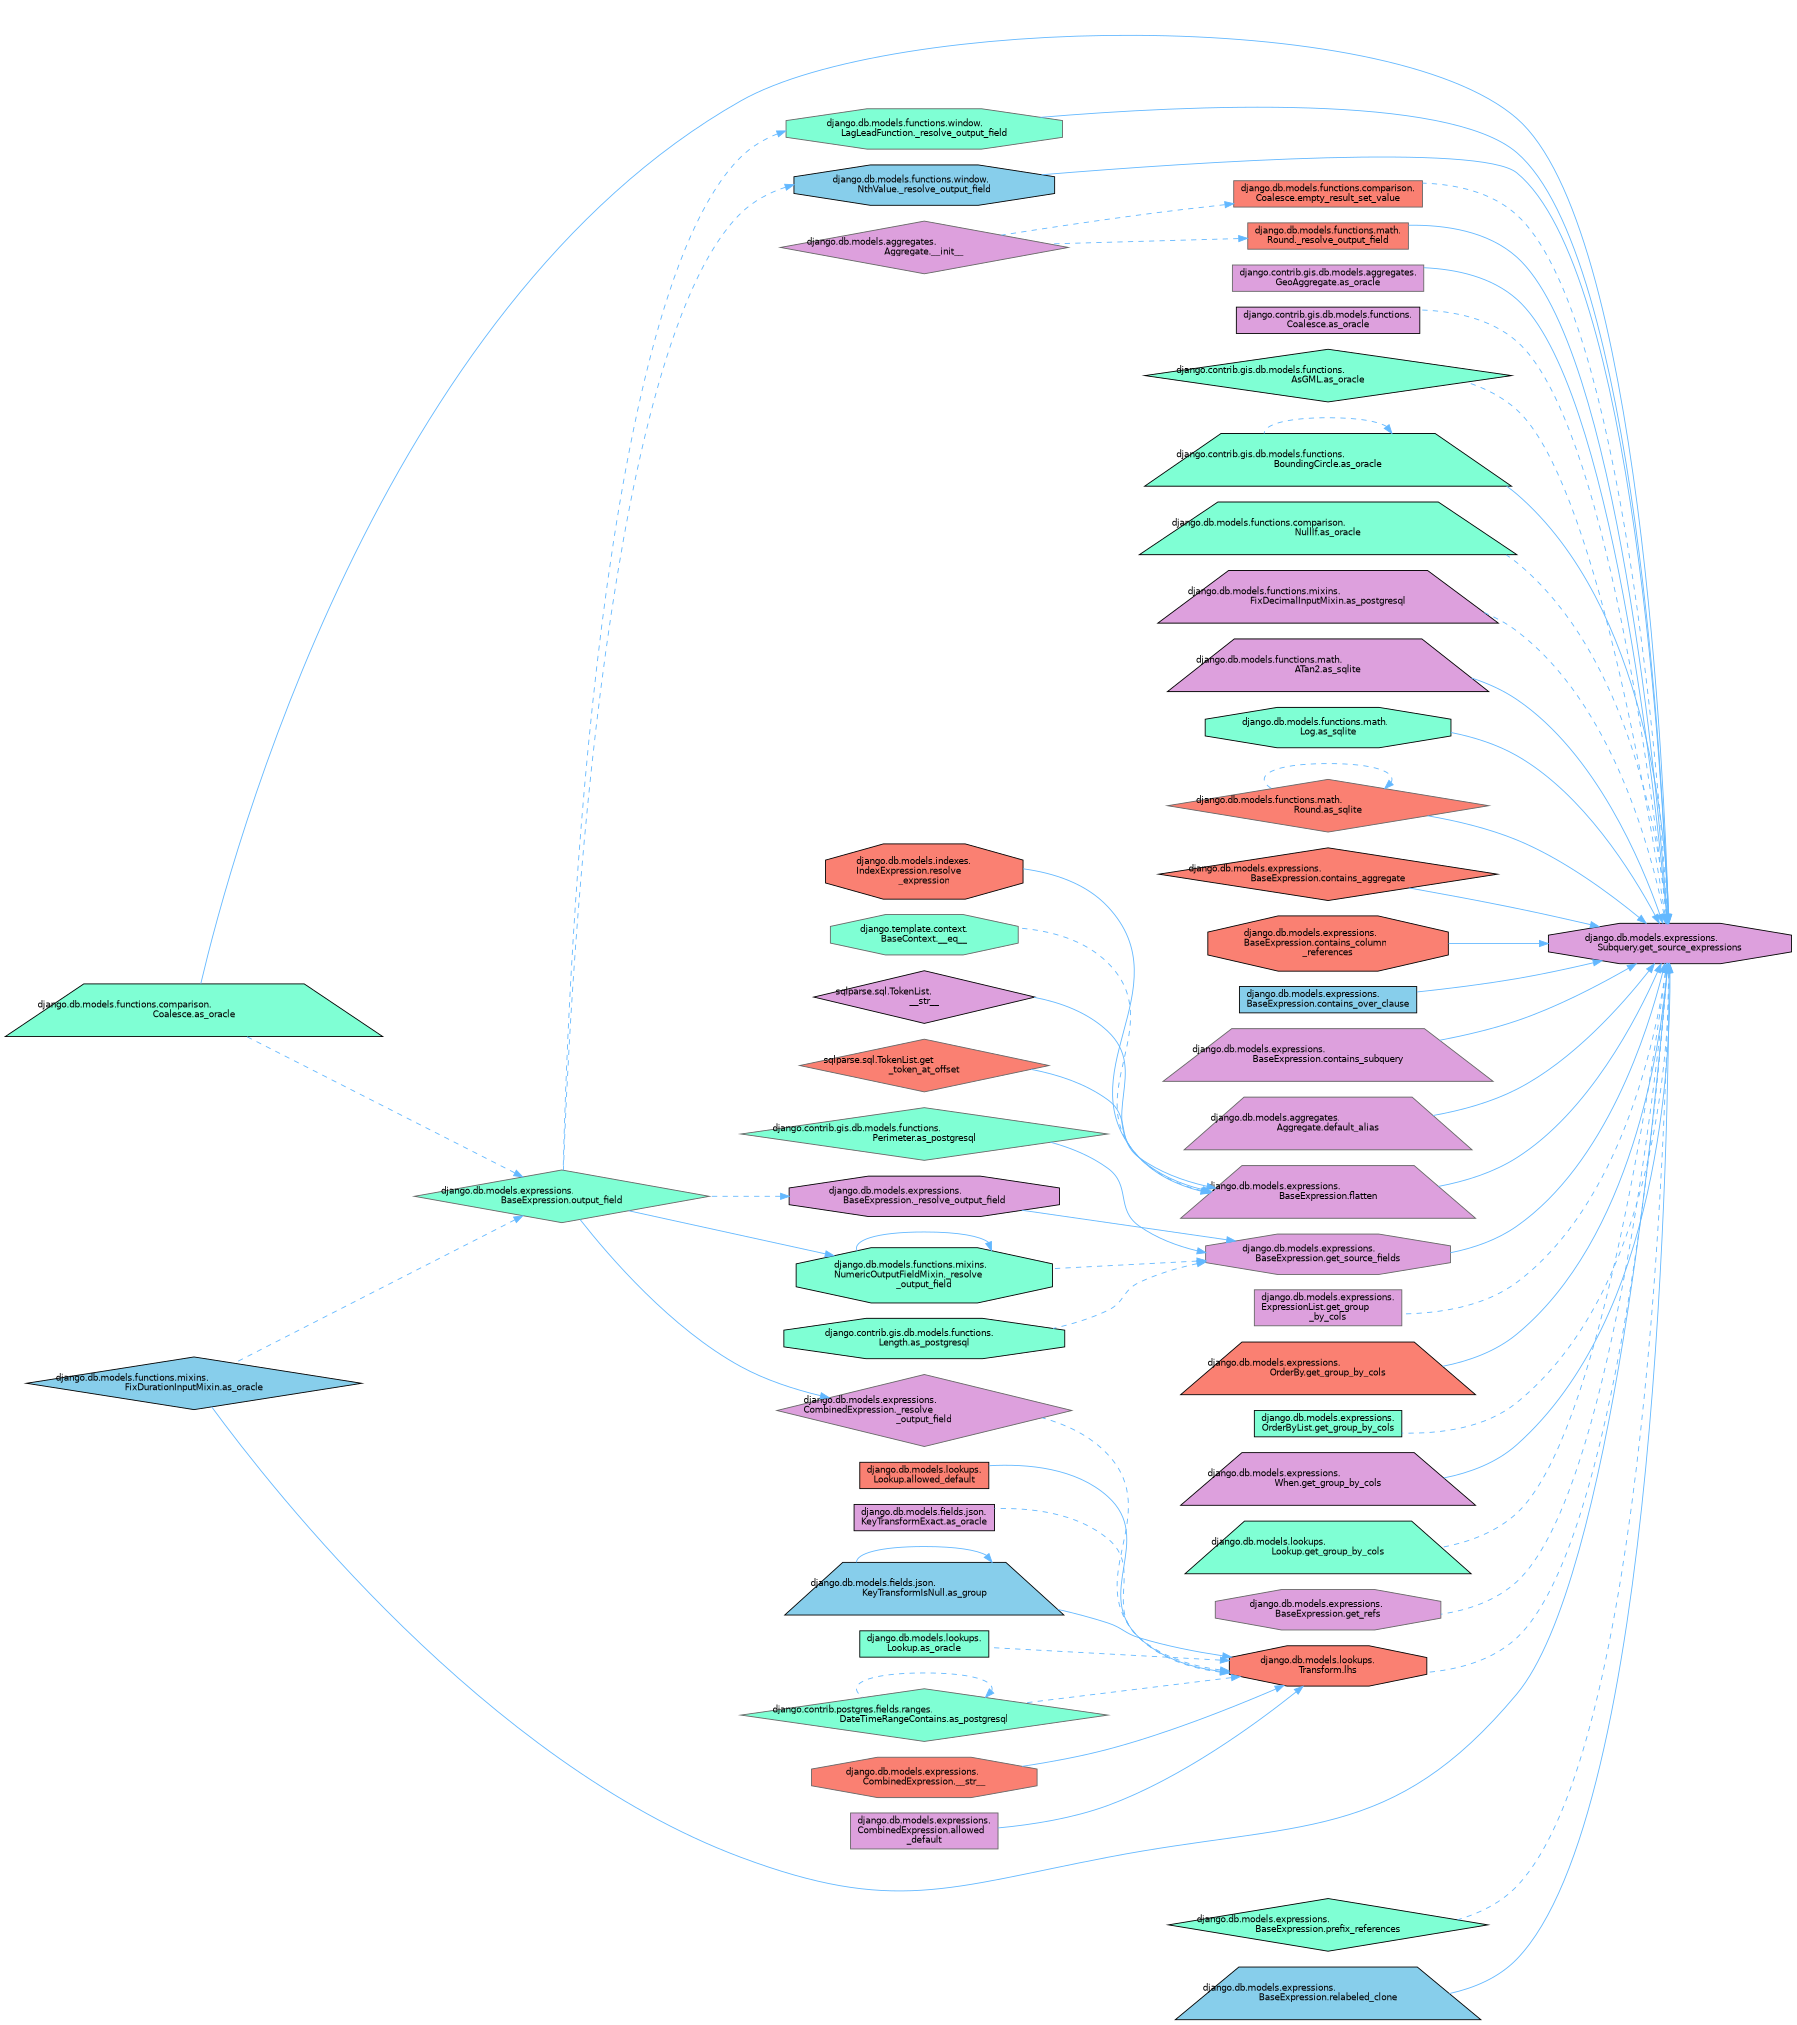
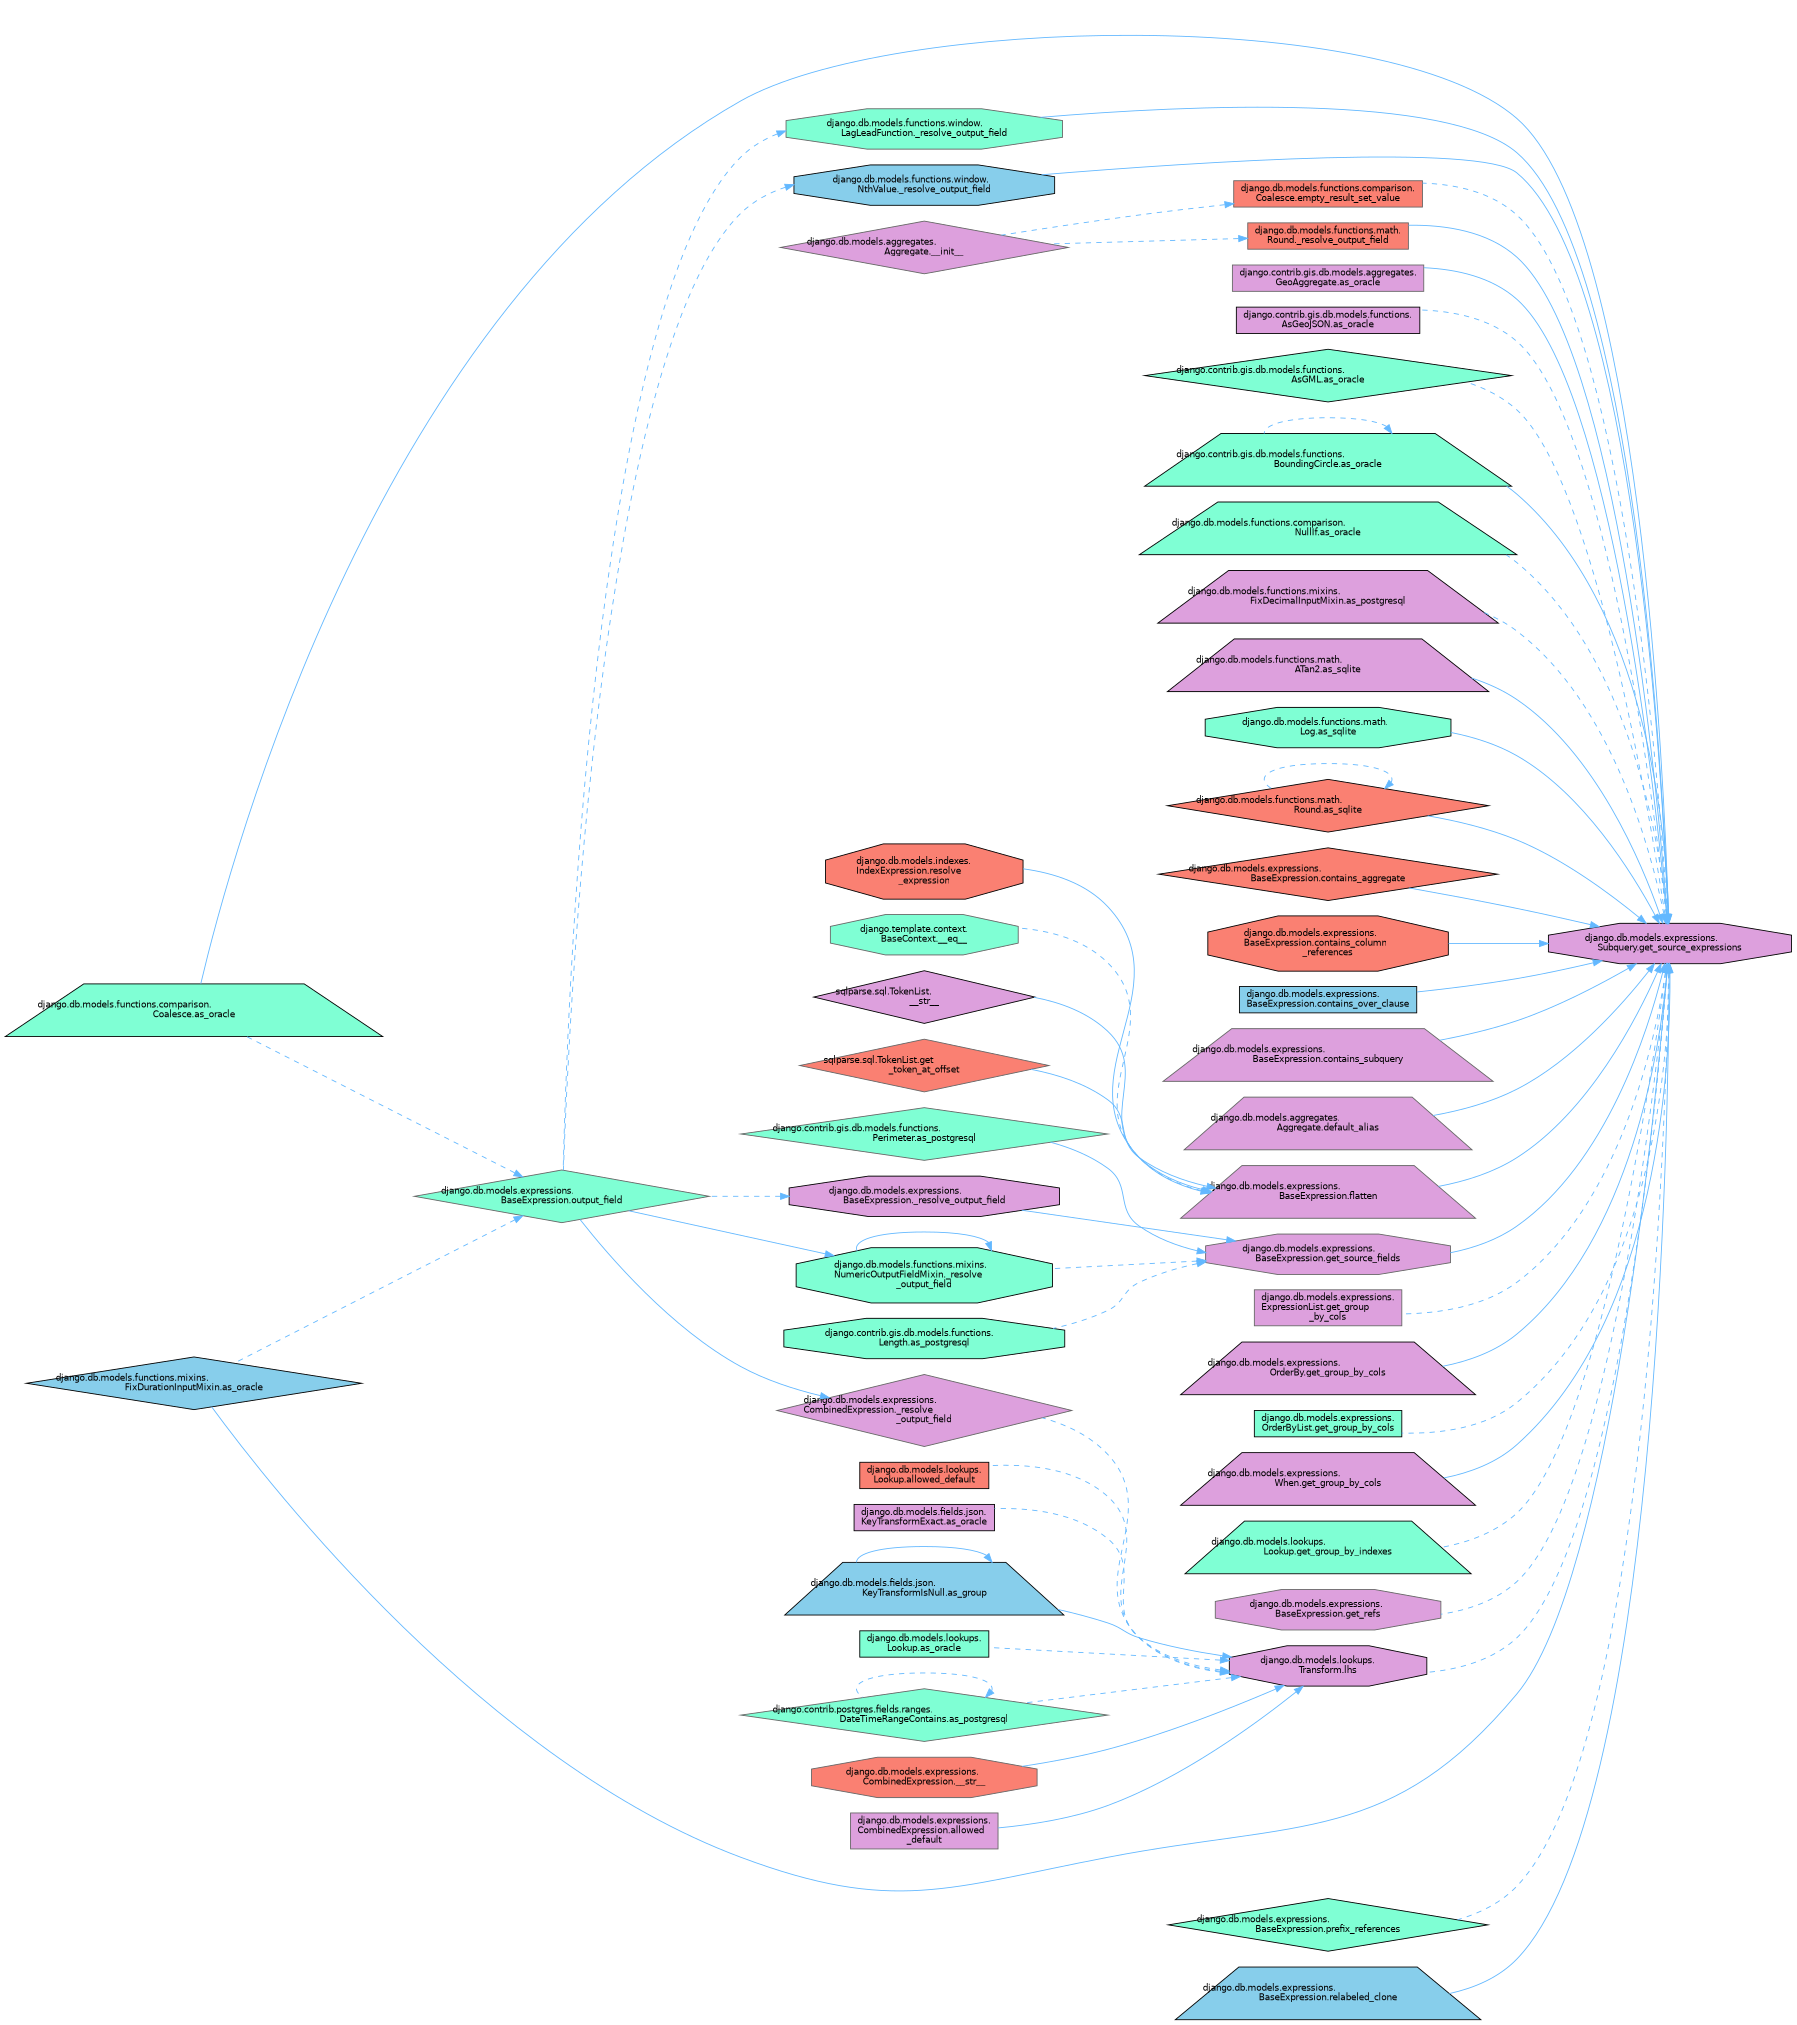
(1328, 320) -> (1328, 320)
(1328, 806) -> (1328, 806)
(1328, 1368) -> (1328, 1368)
(1121, 1513) -> (1121, 1513)
(1328, 1547) -> (1328, 1547)
(1328, 1666) -> (1328, 1666)
